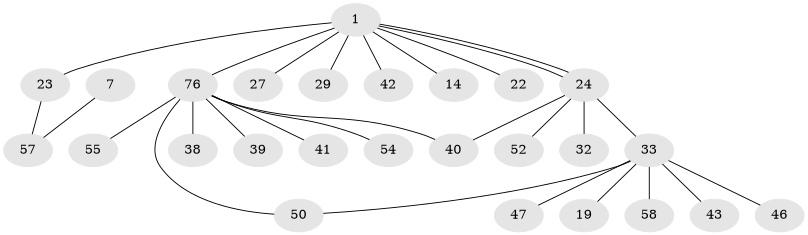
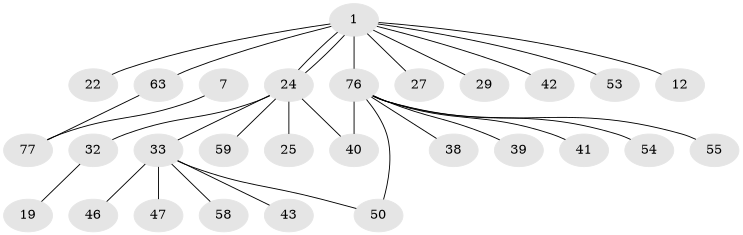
(45, 85) -> (158, 85)
(454, 85) -> (680, 85)
none -> (615, 85)
(28, 150) -> (28, 150)
none -> (289, 150)
(519, 150) -> (224, 150)
(617, 183) -> (61, 183)
